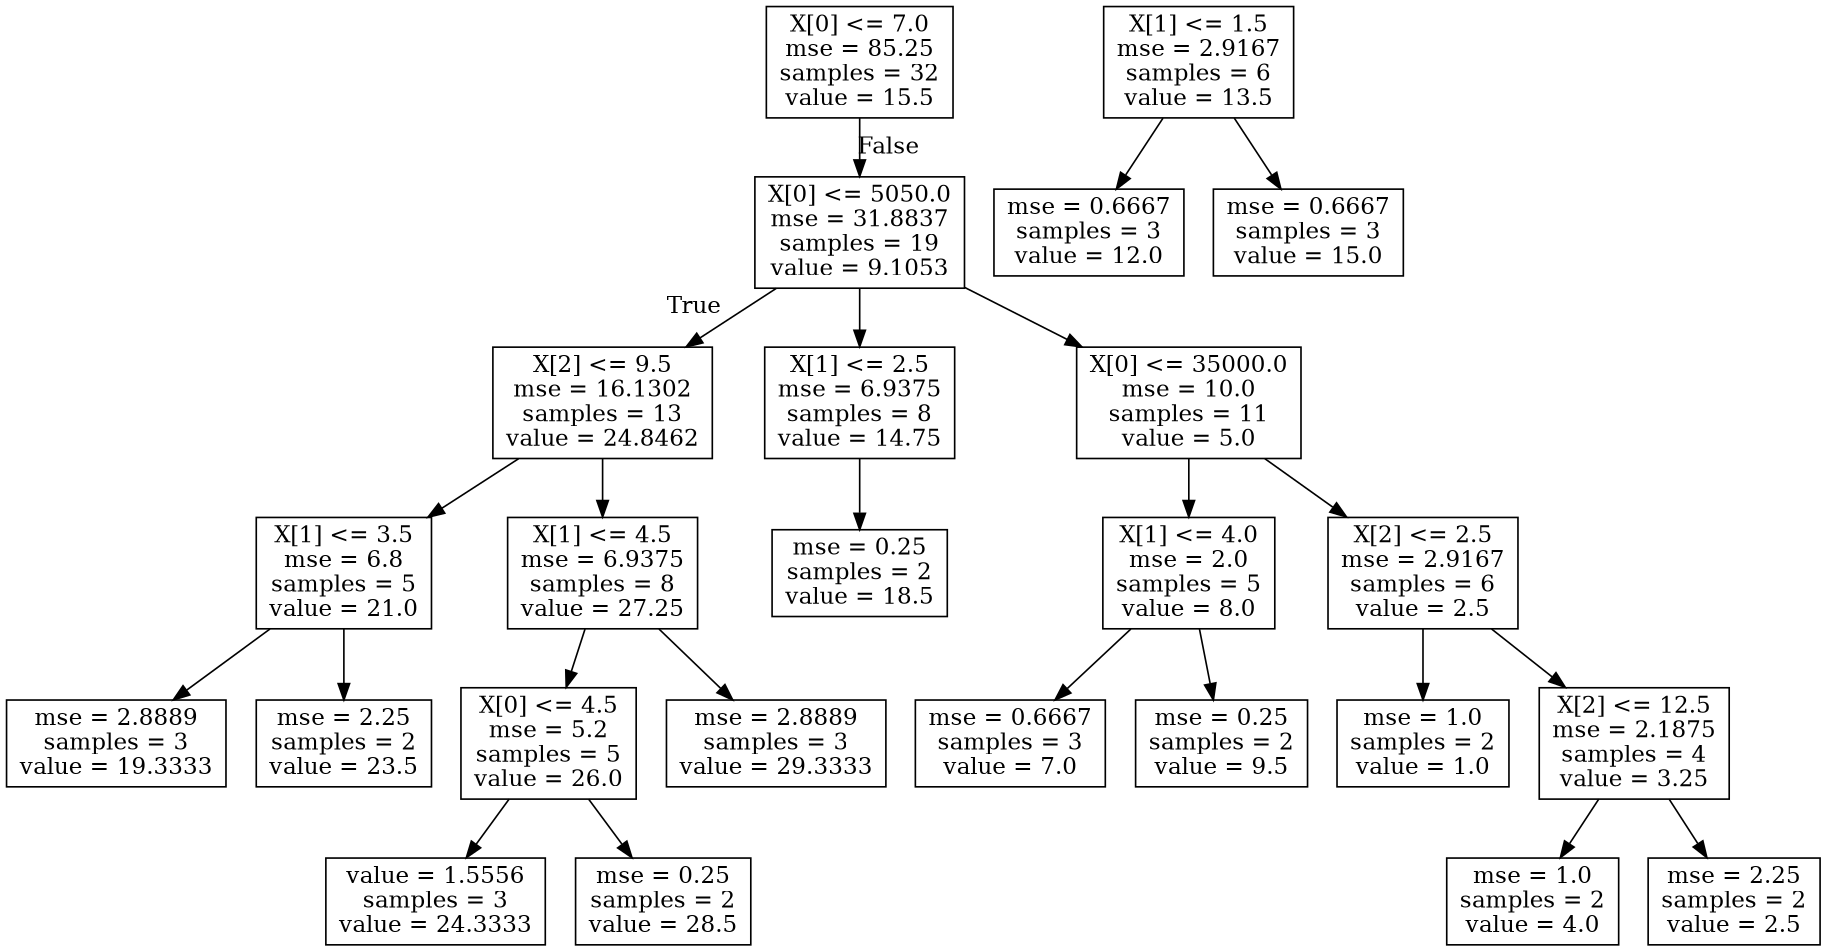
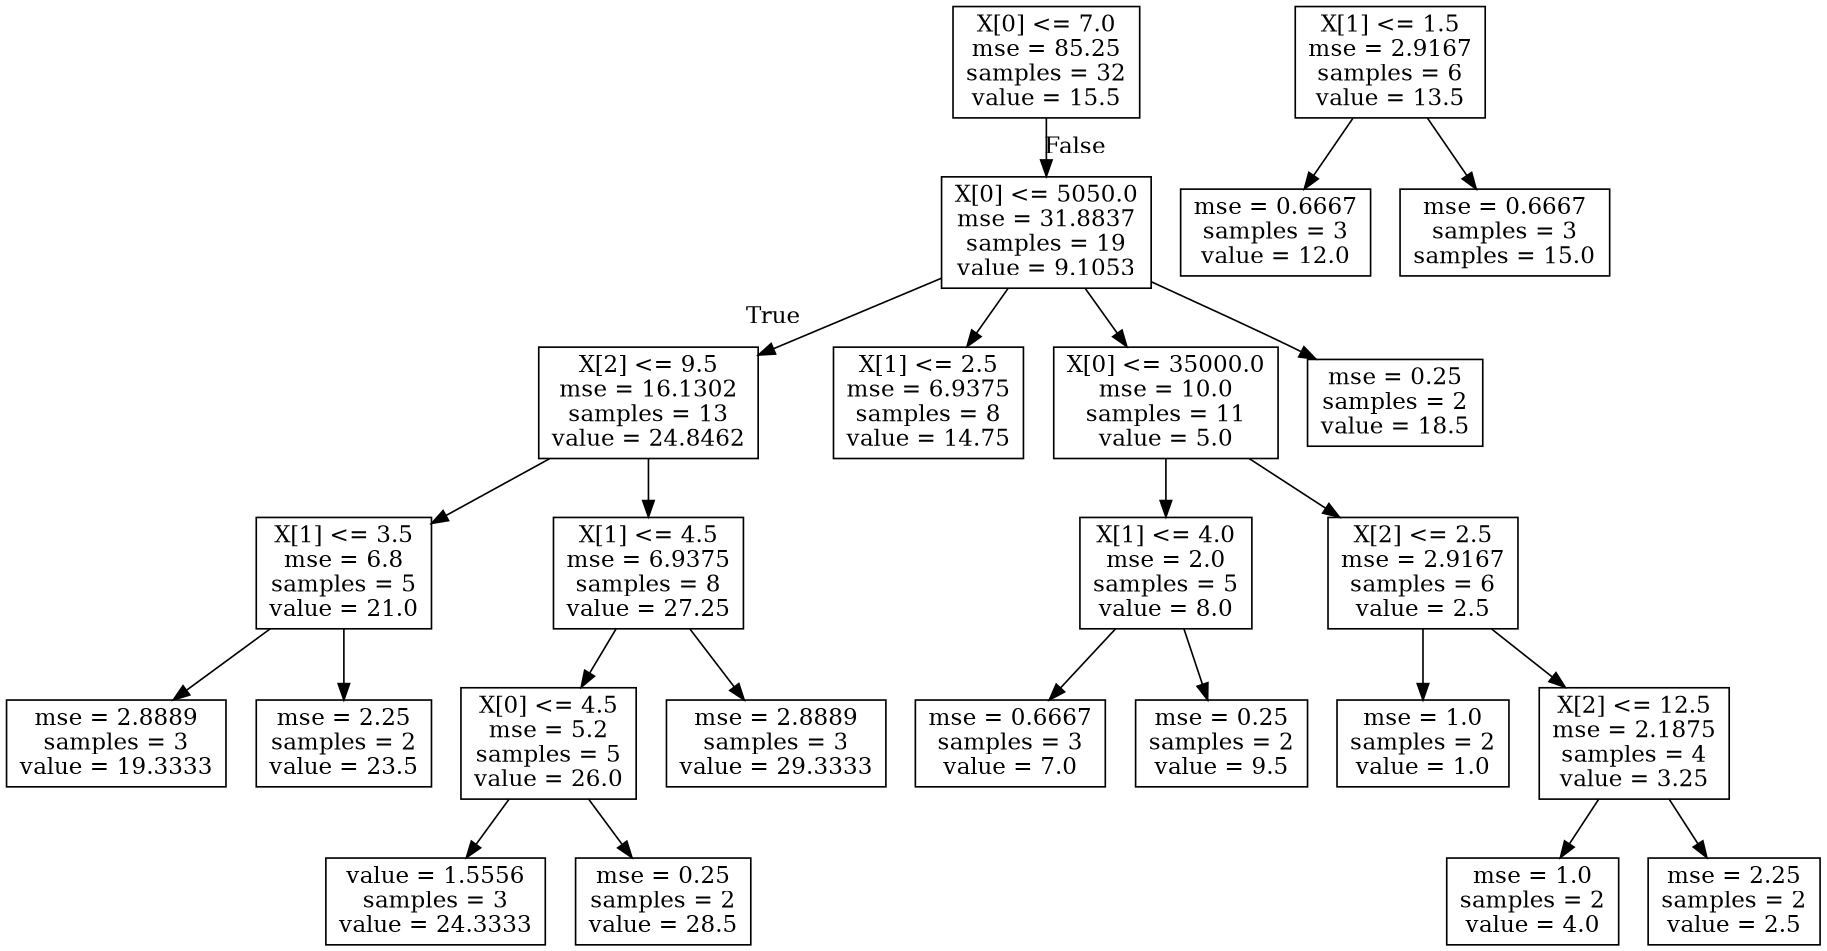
(1308, 233) -> (1505, 233)
(860, 486) -> (1226, 316)
